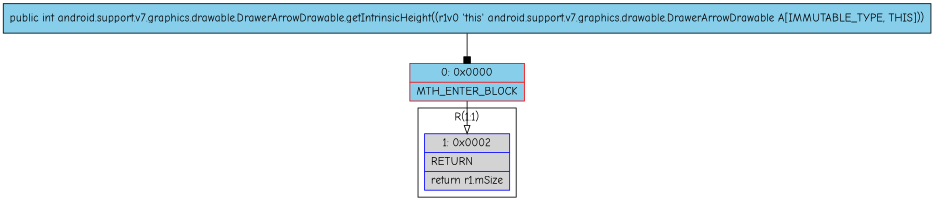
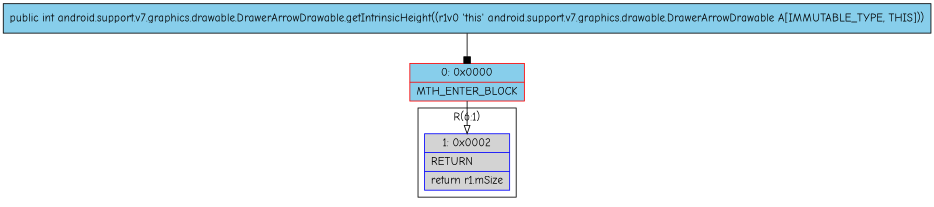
(467, 117) -> (467, 117)
